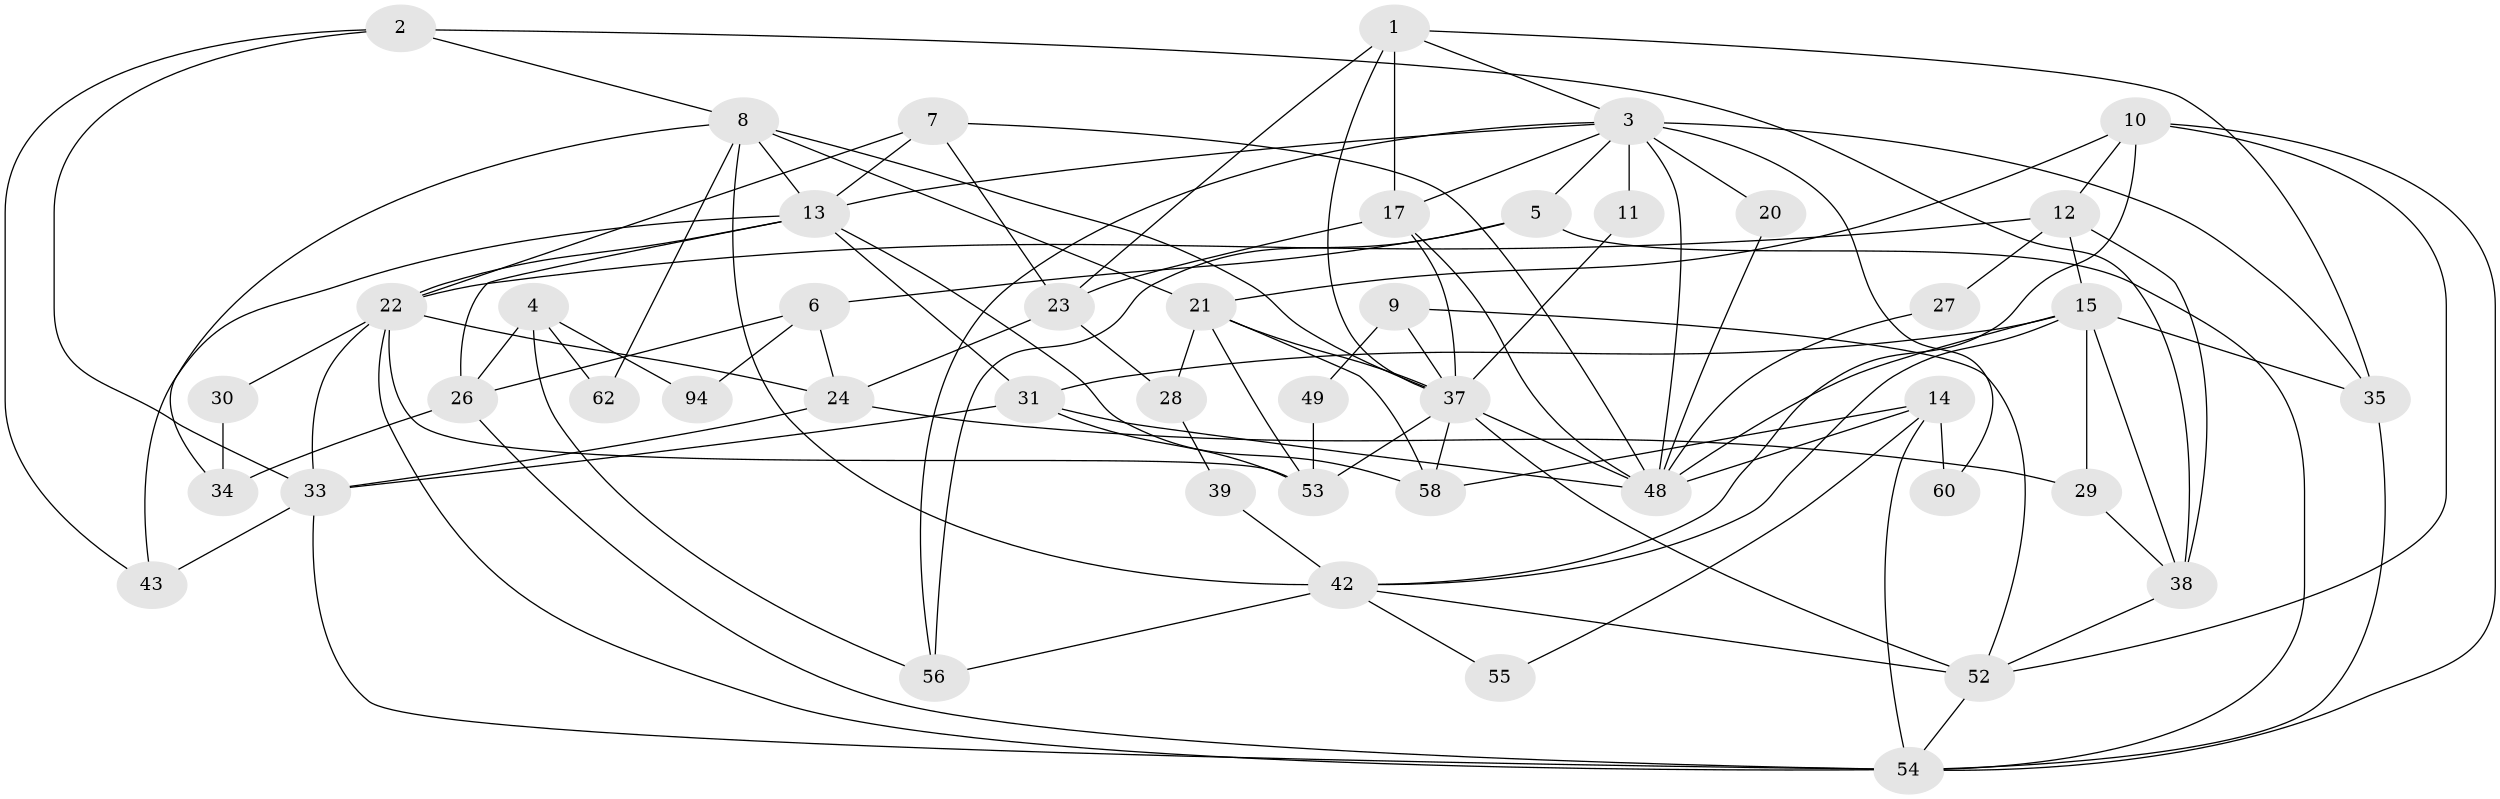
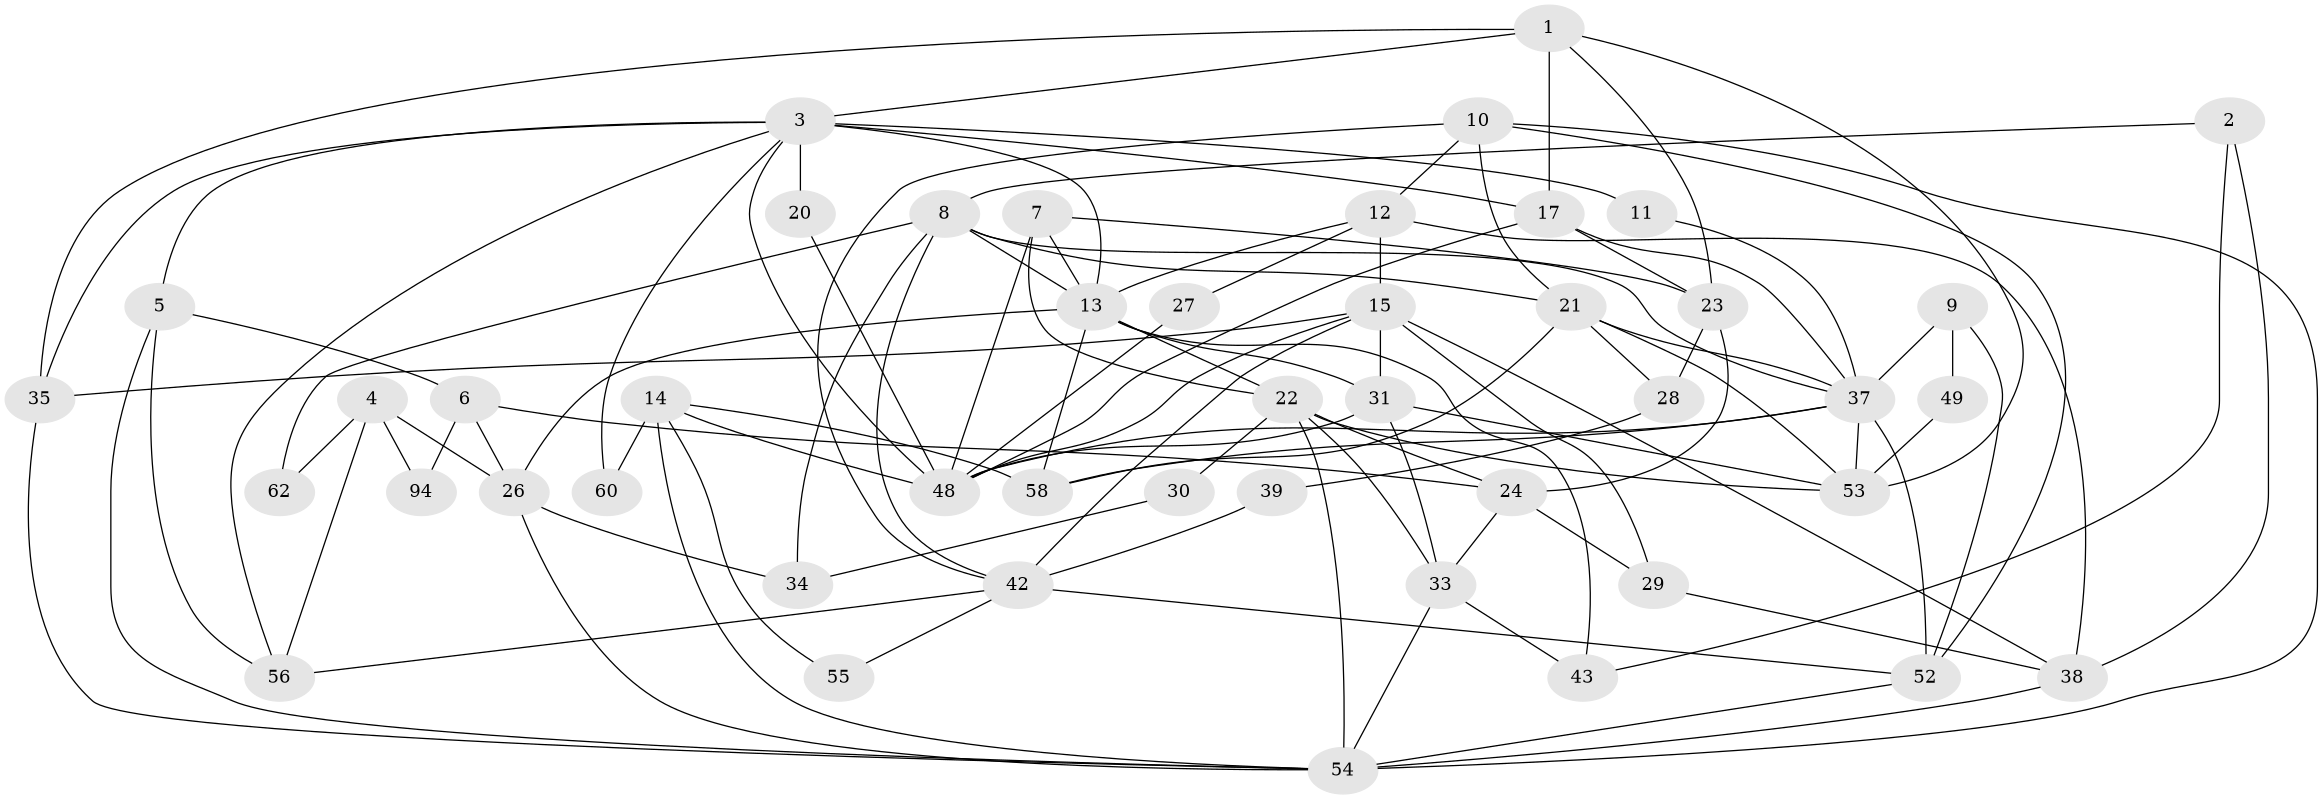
(54, 216) -> none
(1329, 216) -> (1943, 214)
(1145, 245) -> (1261, 245)
(2081, 632) -> (1710, 736)
